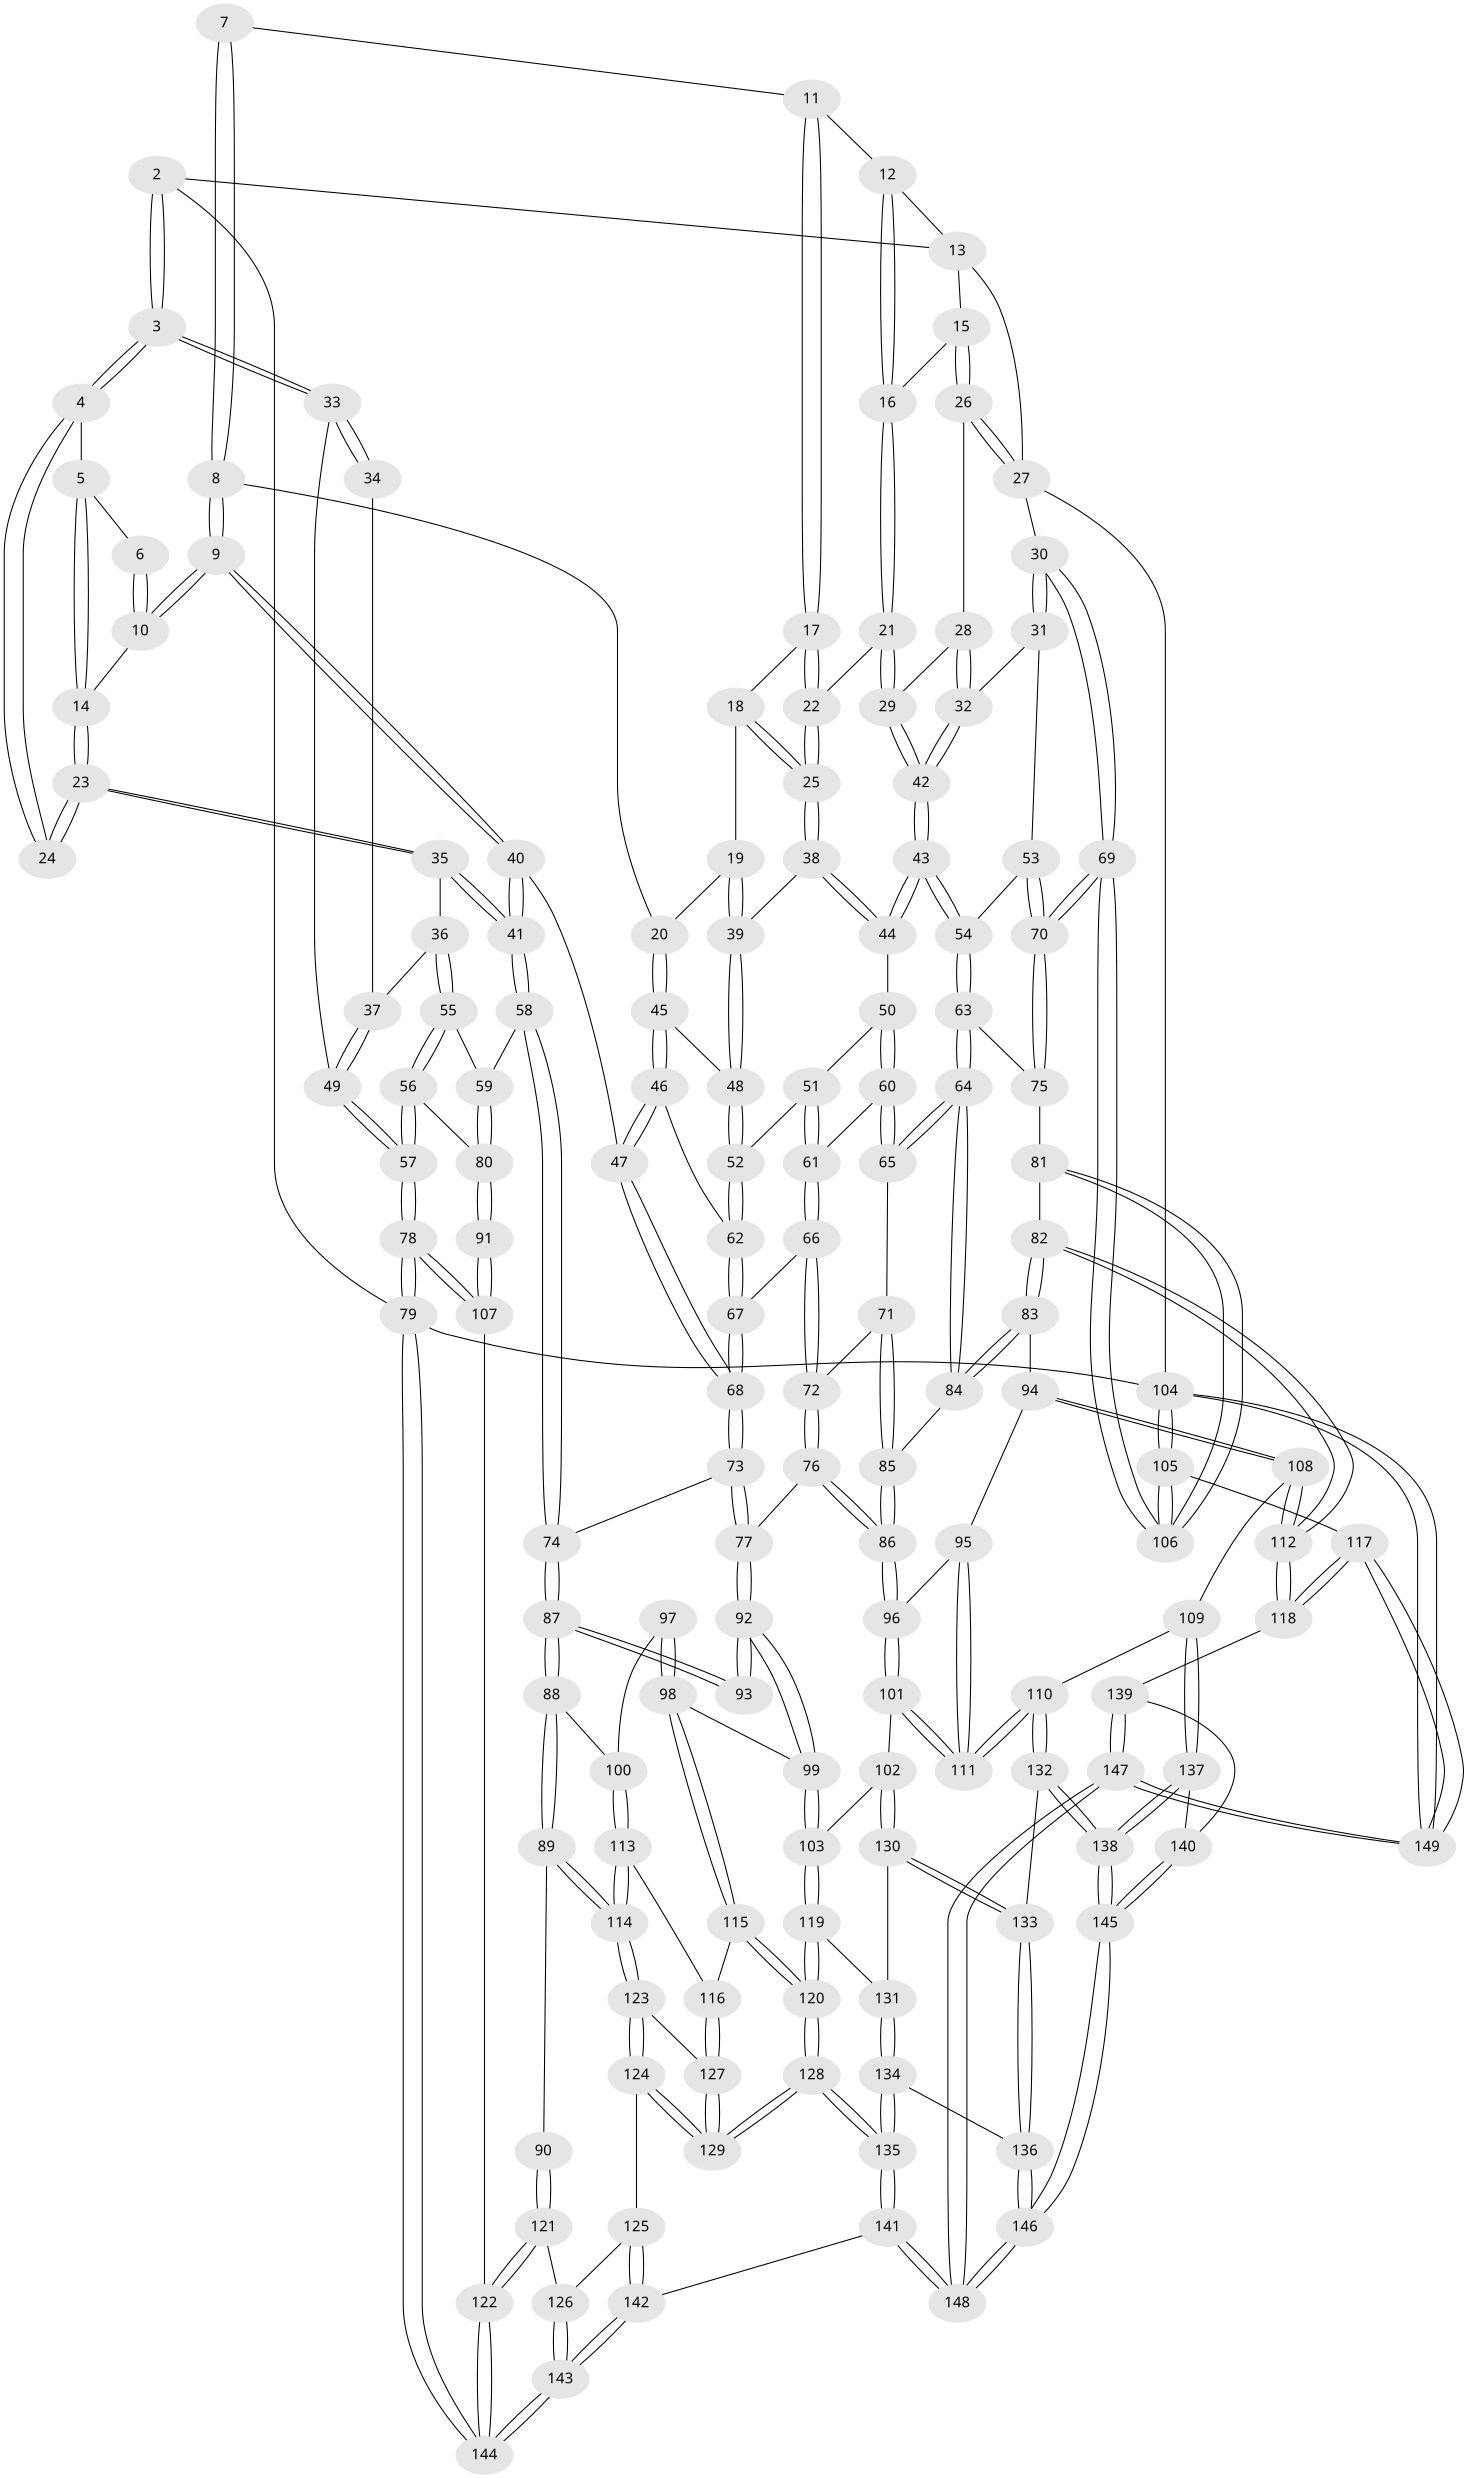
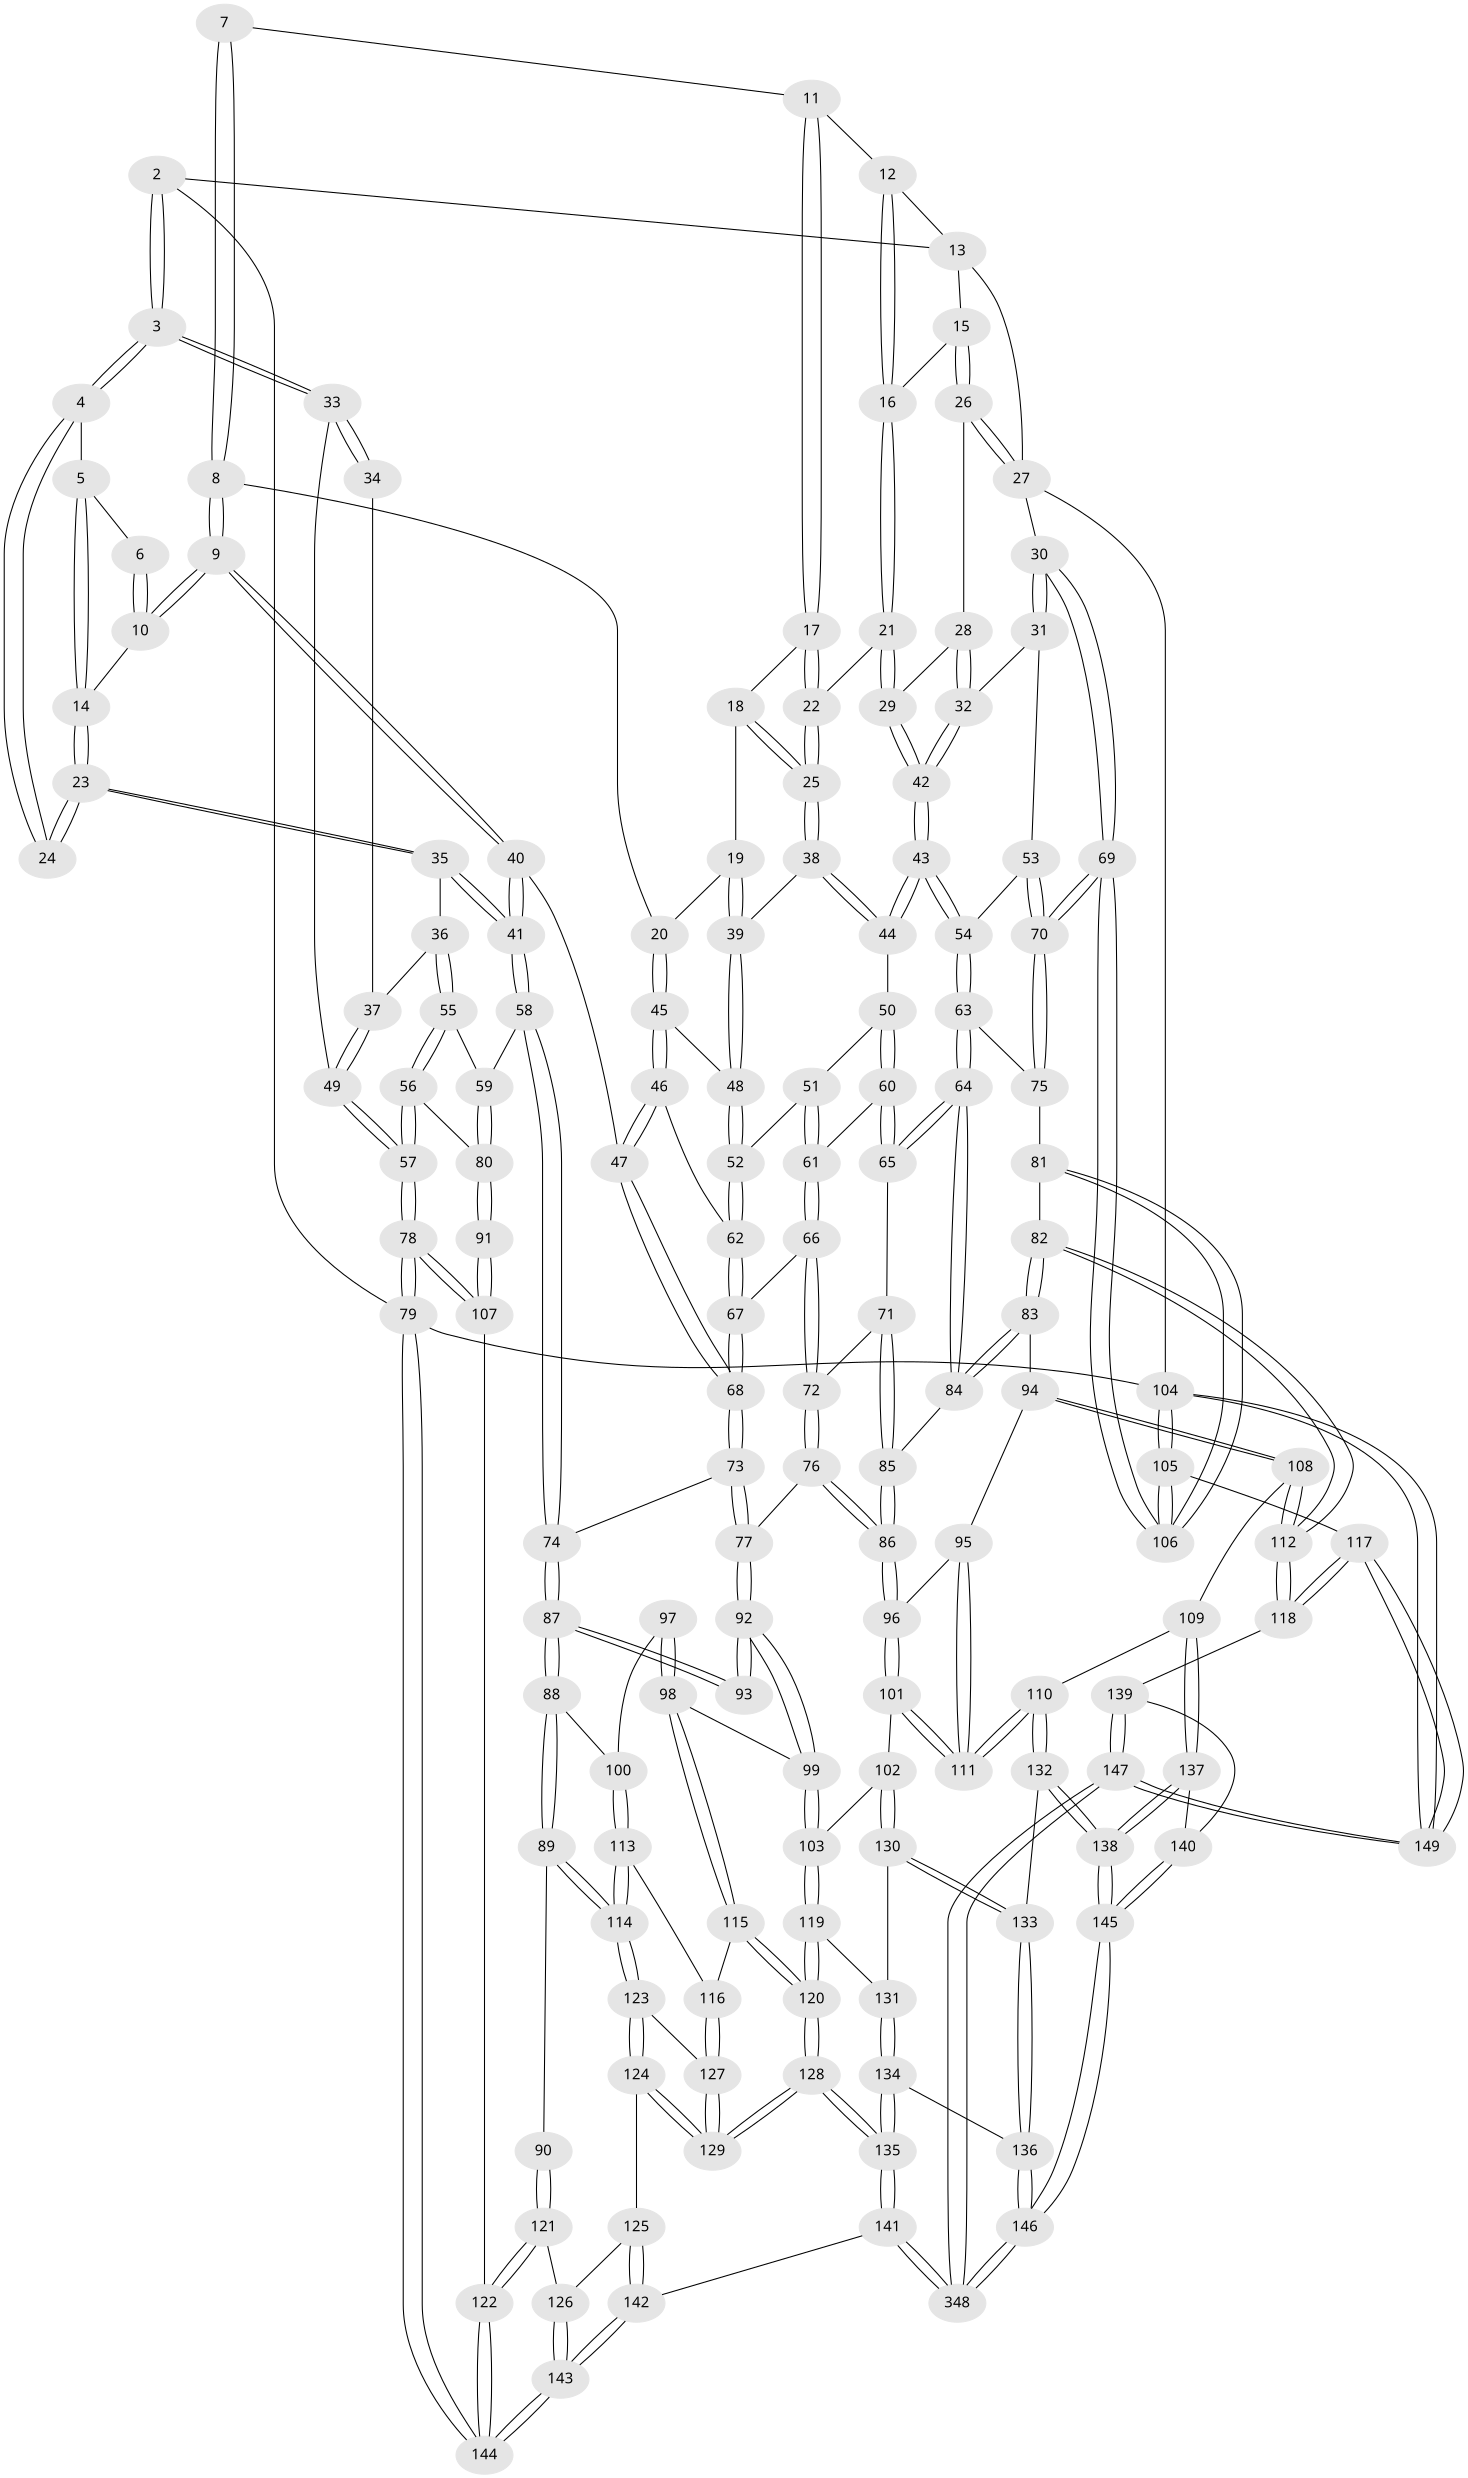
(957, 2303) -> (957, 2303)
